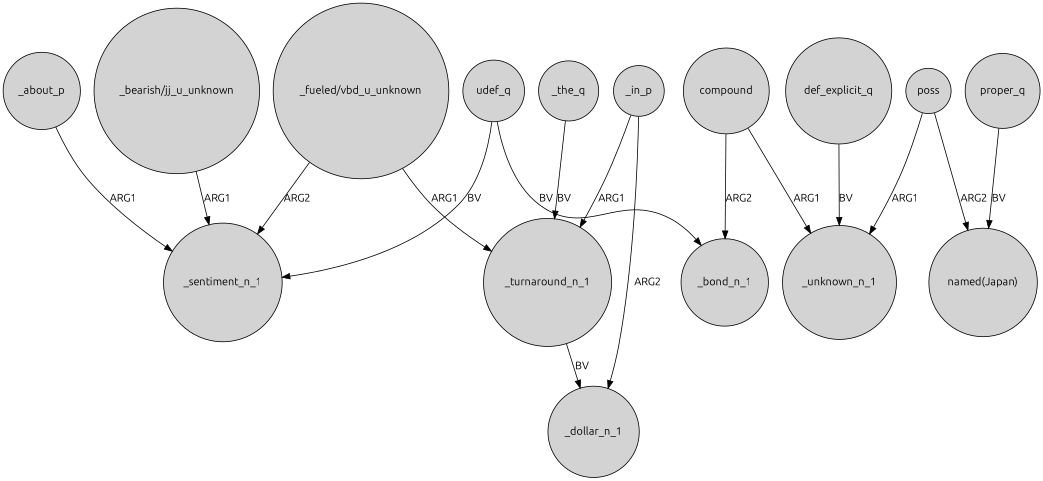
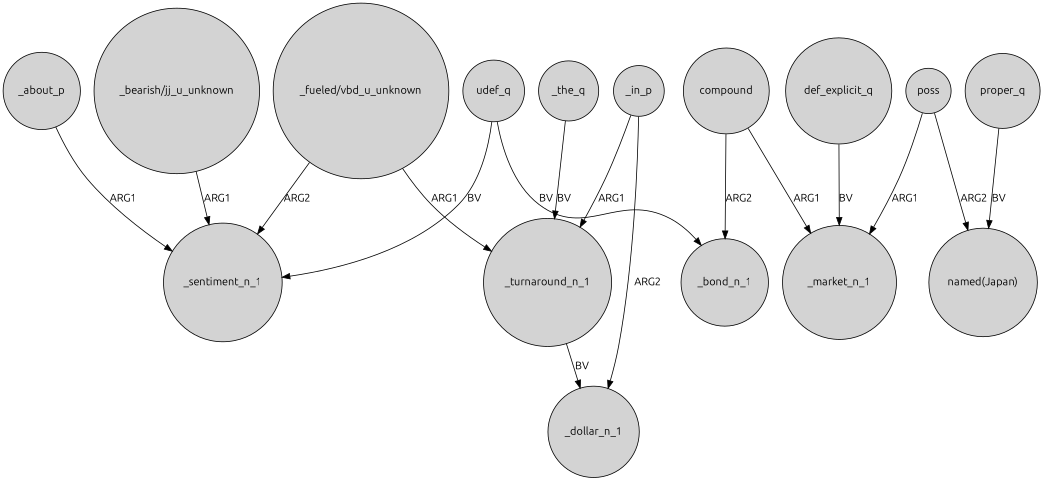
(839, 282) -> (839, 282)
